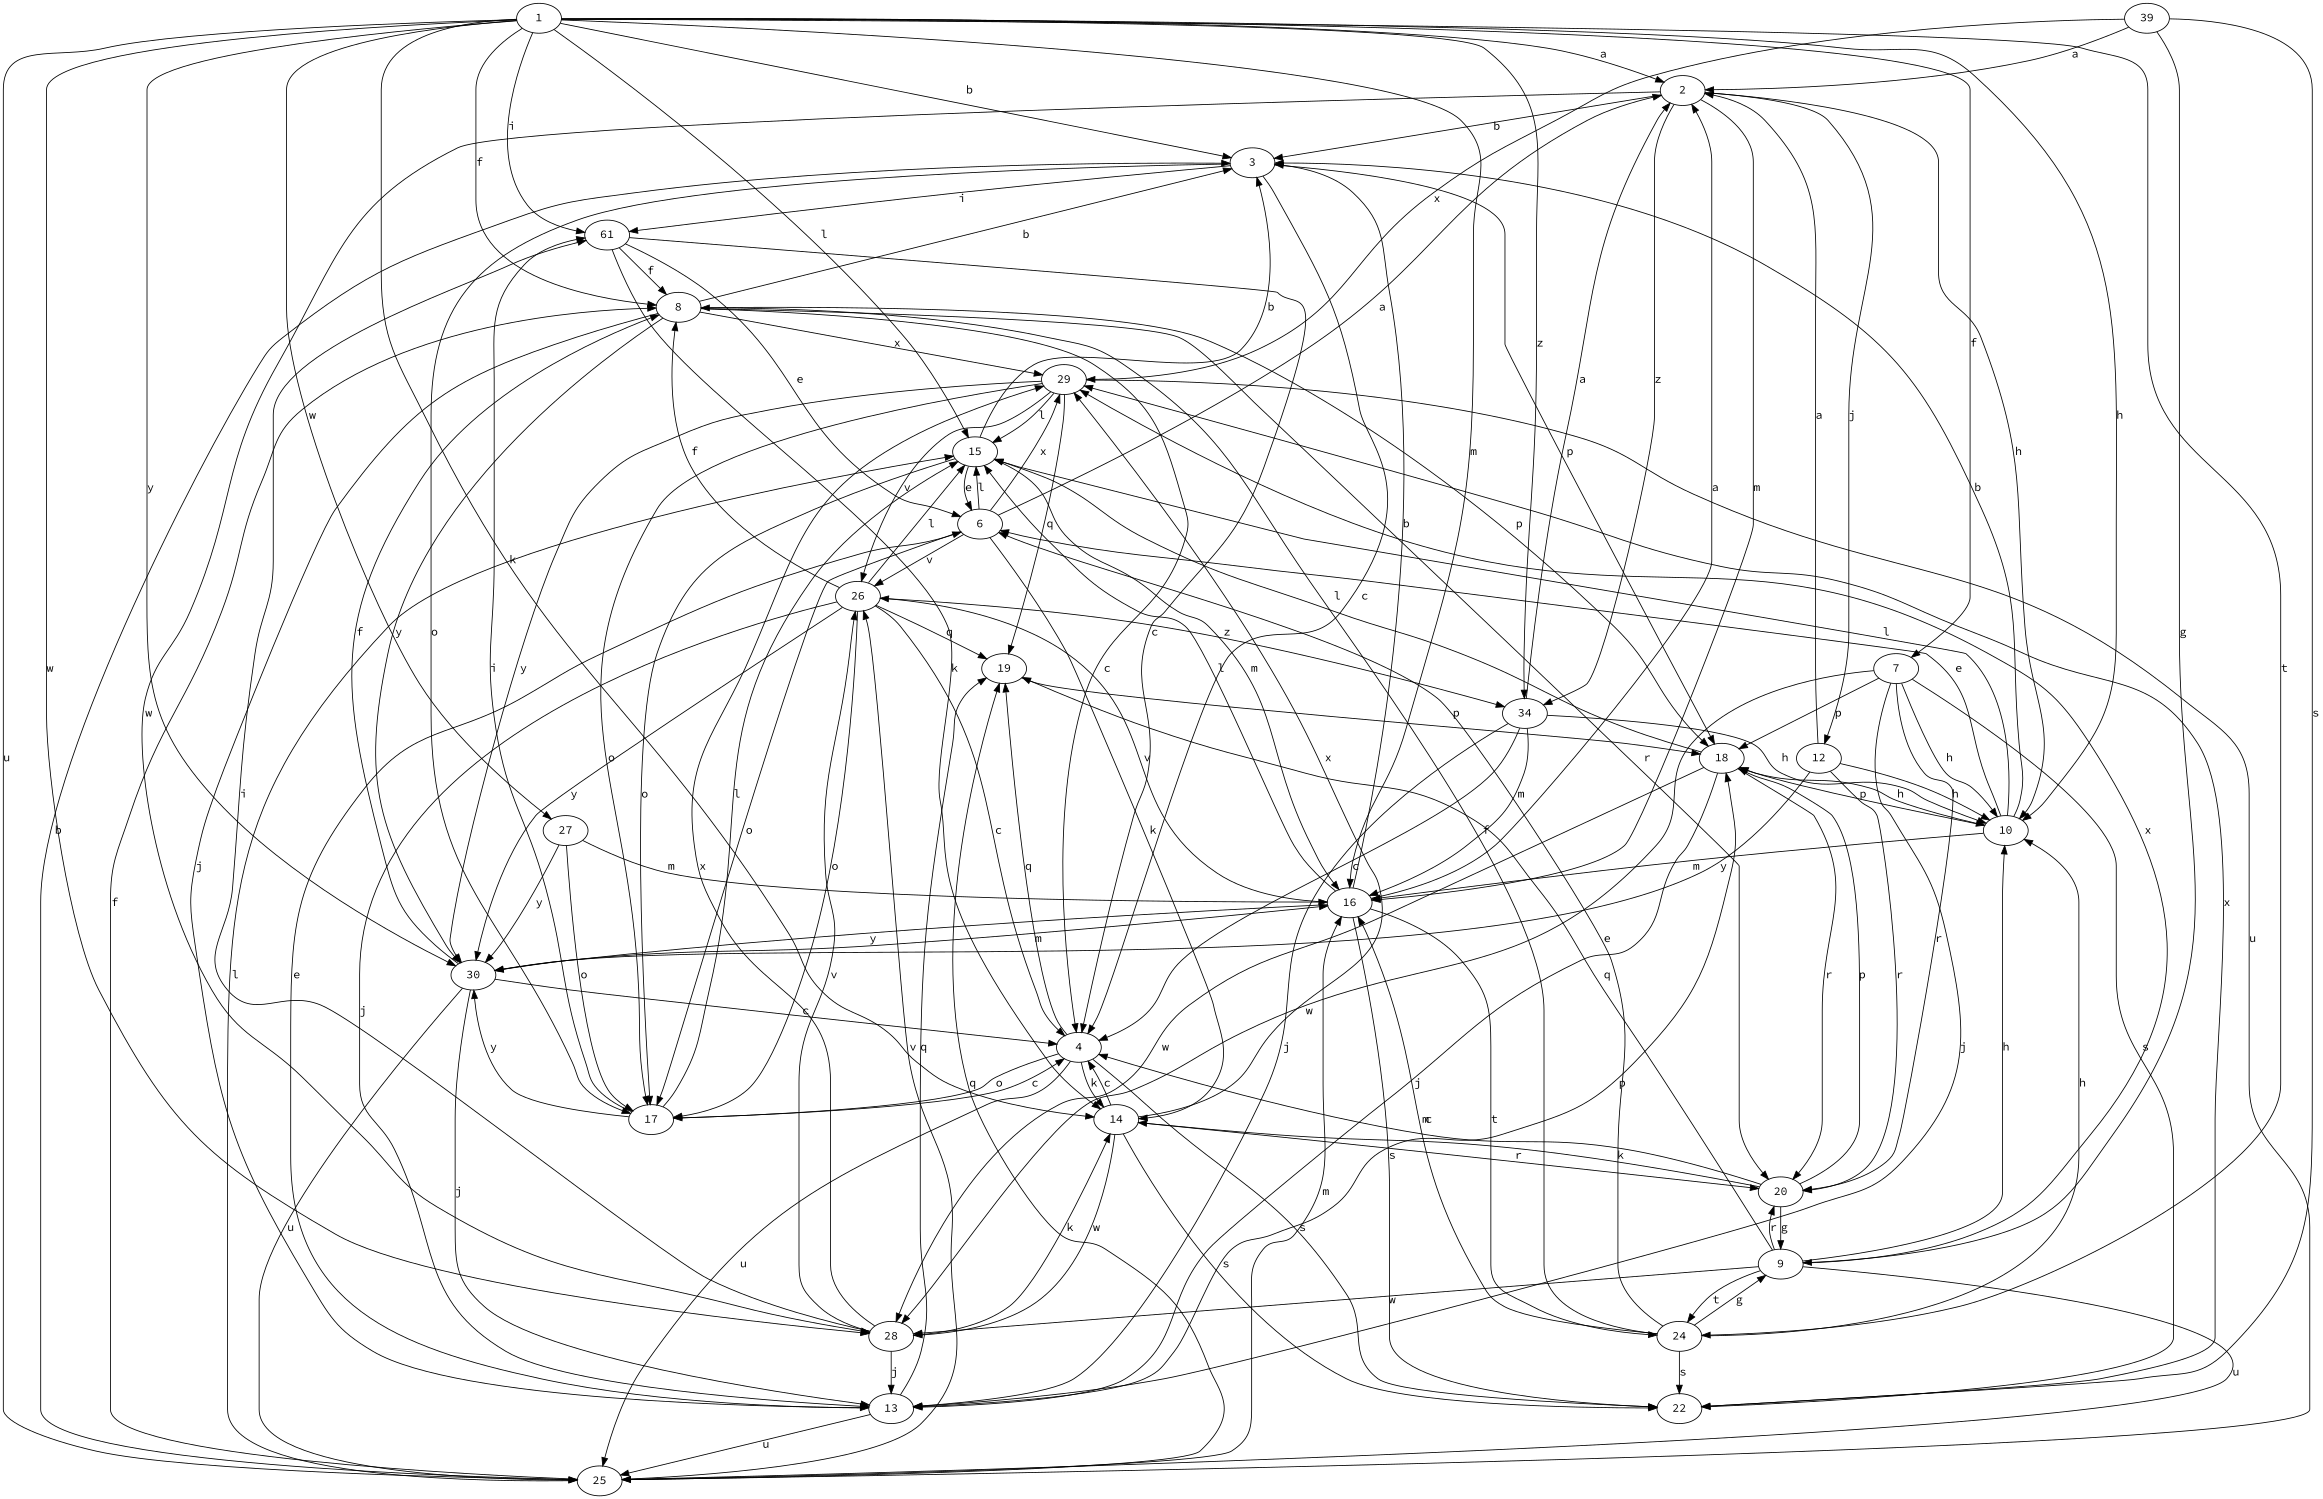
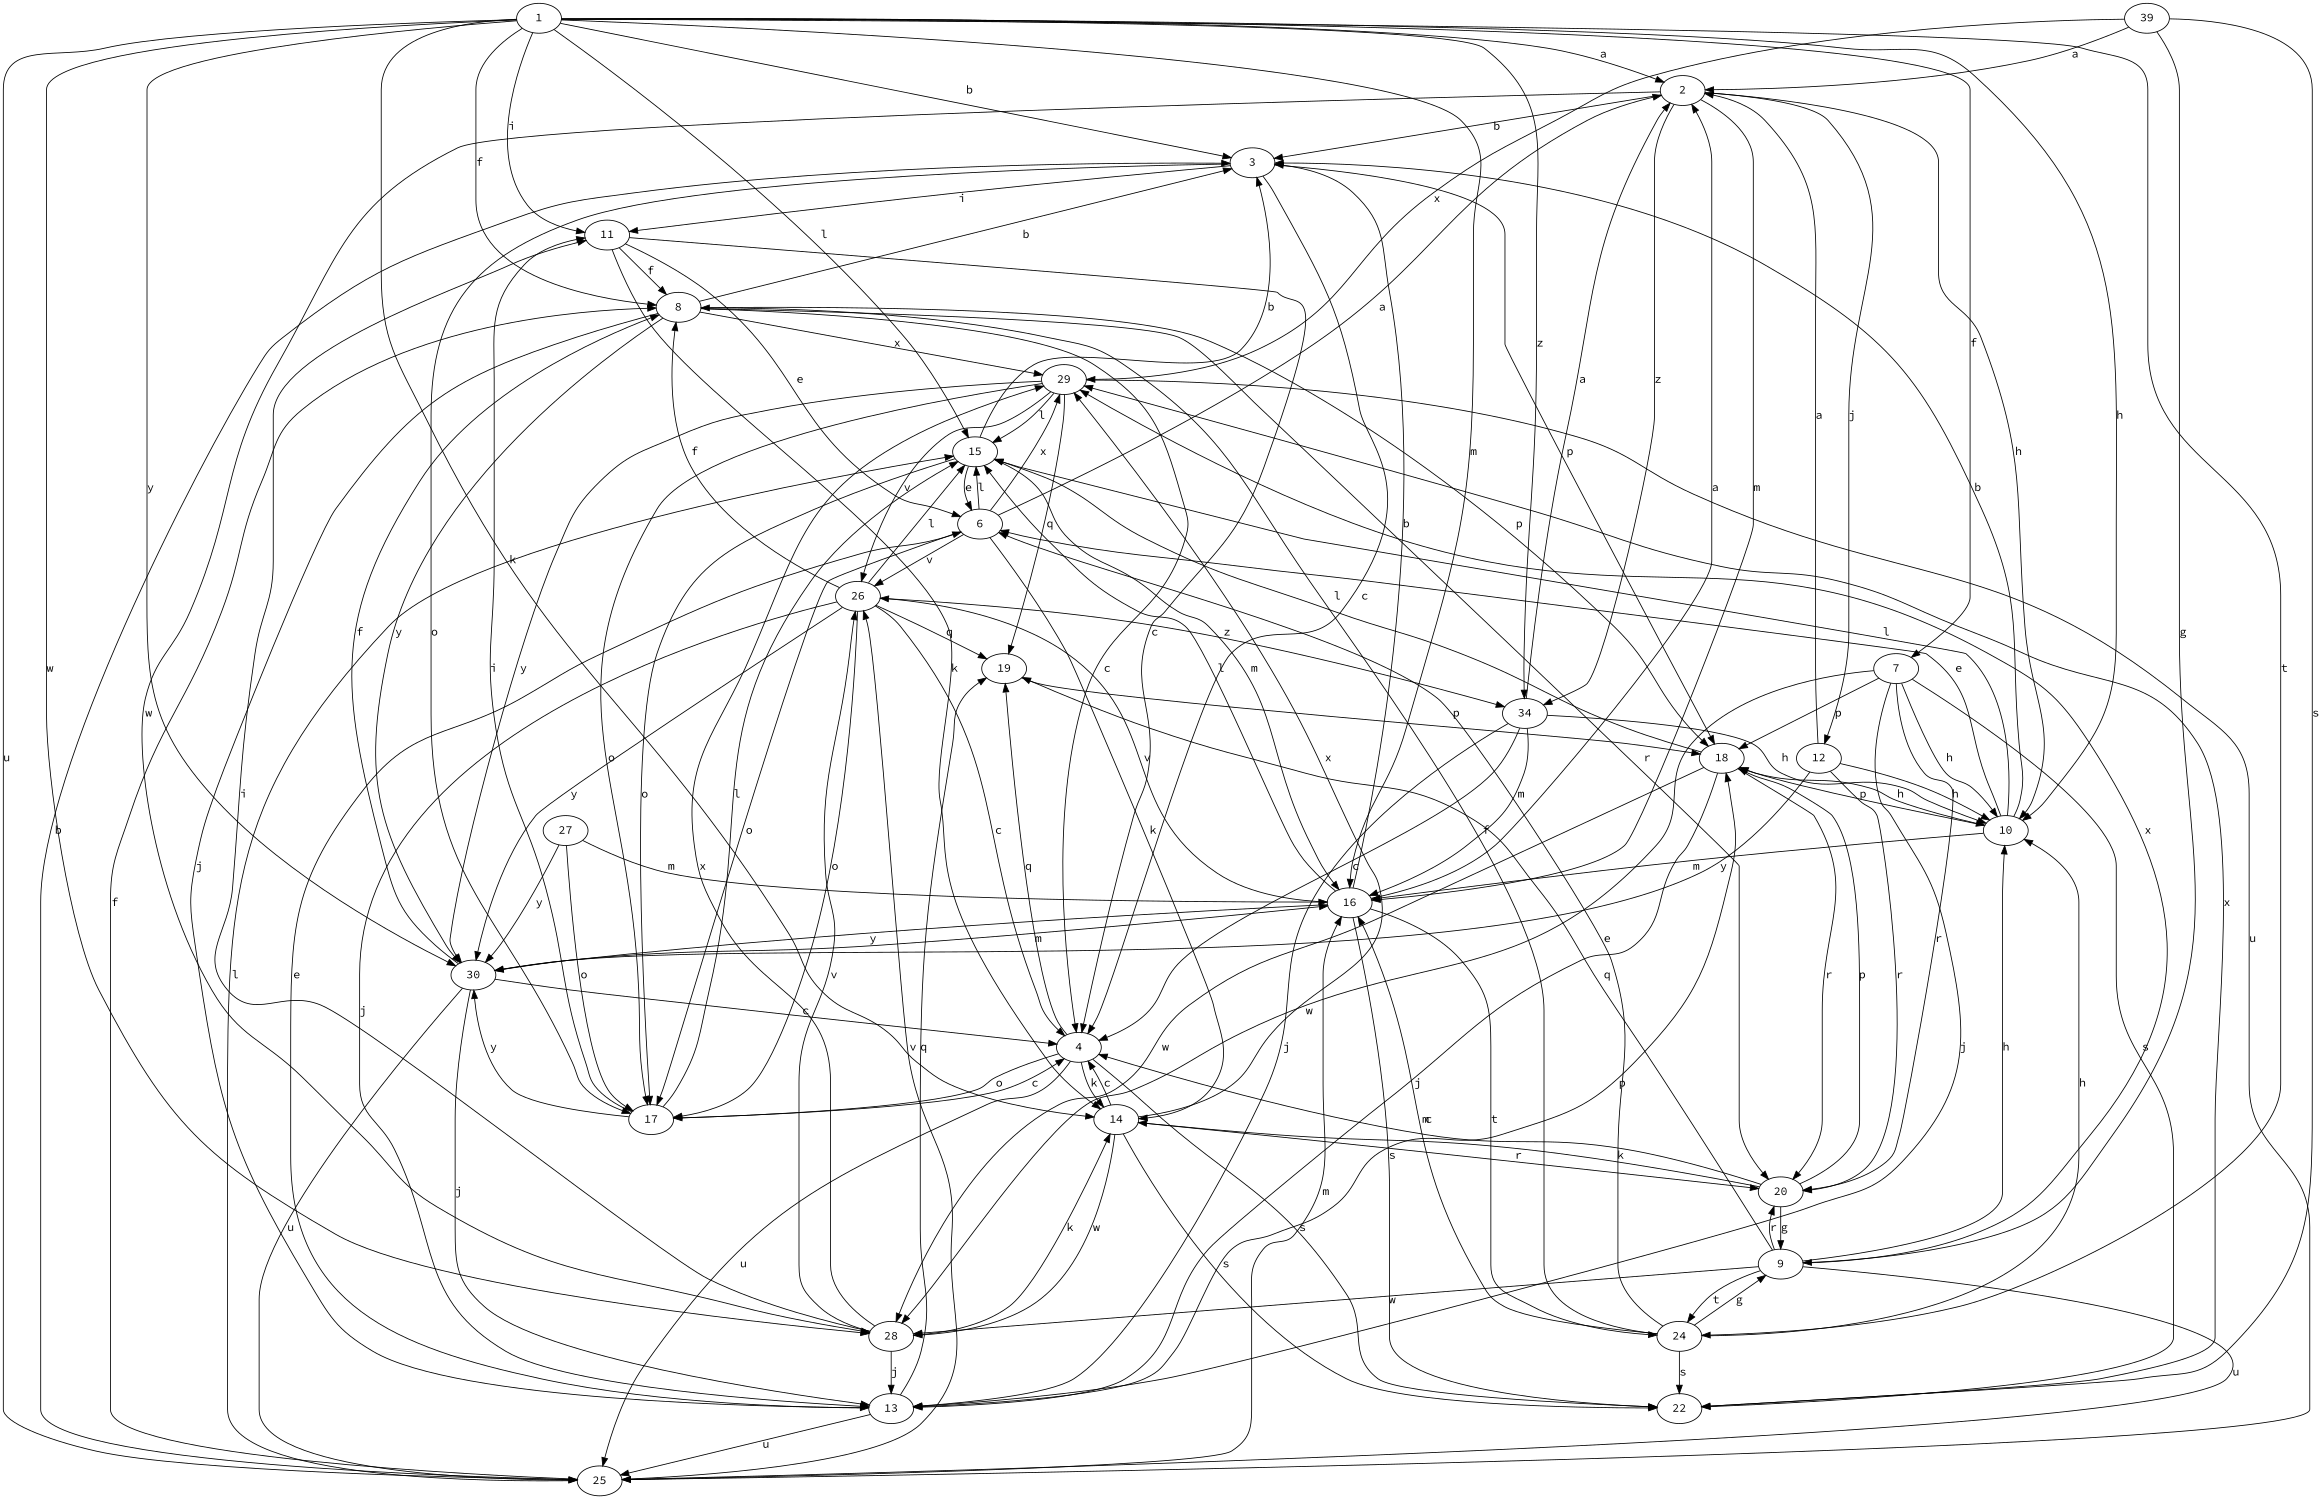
(607, 235) -> (607, 235)
(294, 365) -> none
(1202, 1349) -> none
